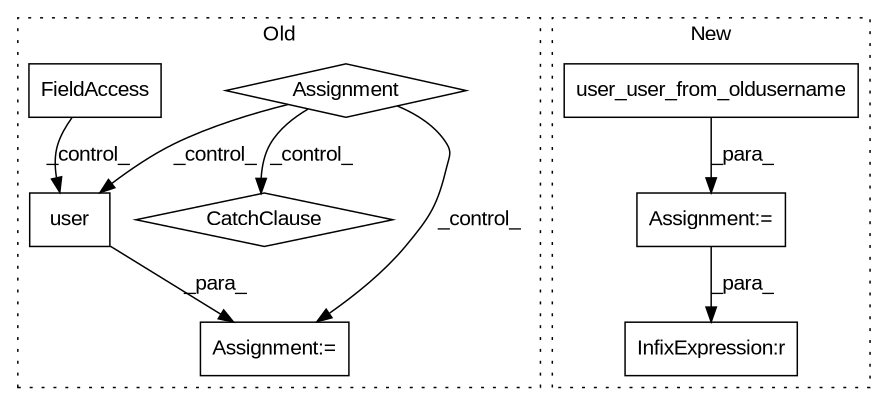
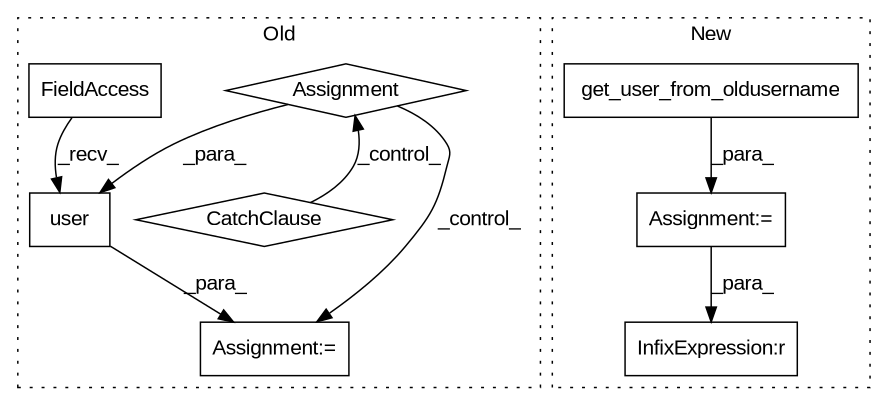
(711, 91) -> (711, 91)
(275, 137) -> (348, 174)
(88, 155) -> (88, 155)
(215, 155) -> (215, 155)
